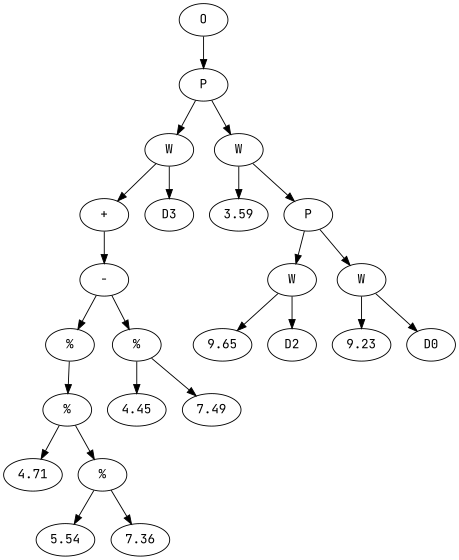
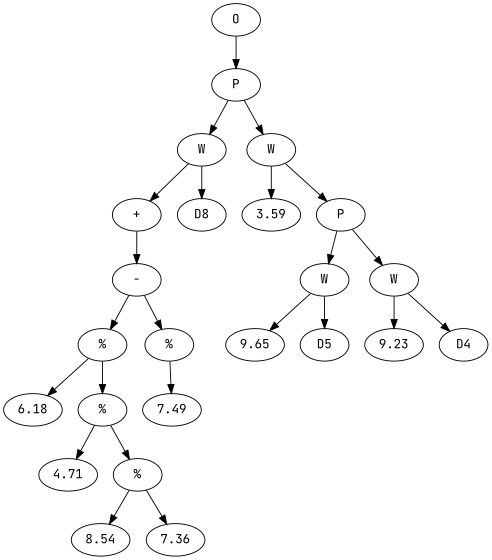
(169, 215) -> (202, 215)
(292, 345) -> (325, 345)
(431, 345) -> (464, 345)
none -> (33, 410)
(137, 410) -> none
(65, 540) -> (101, 540)
